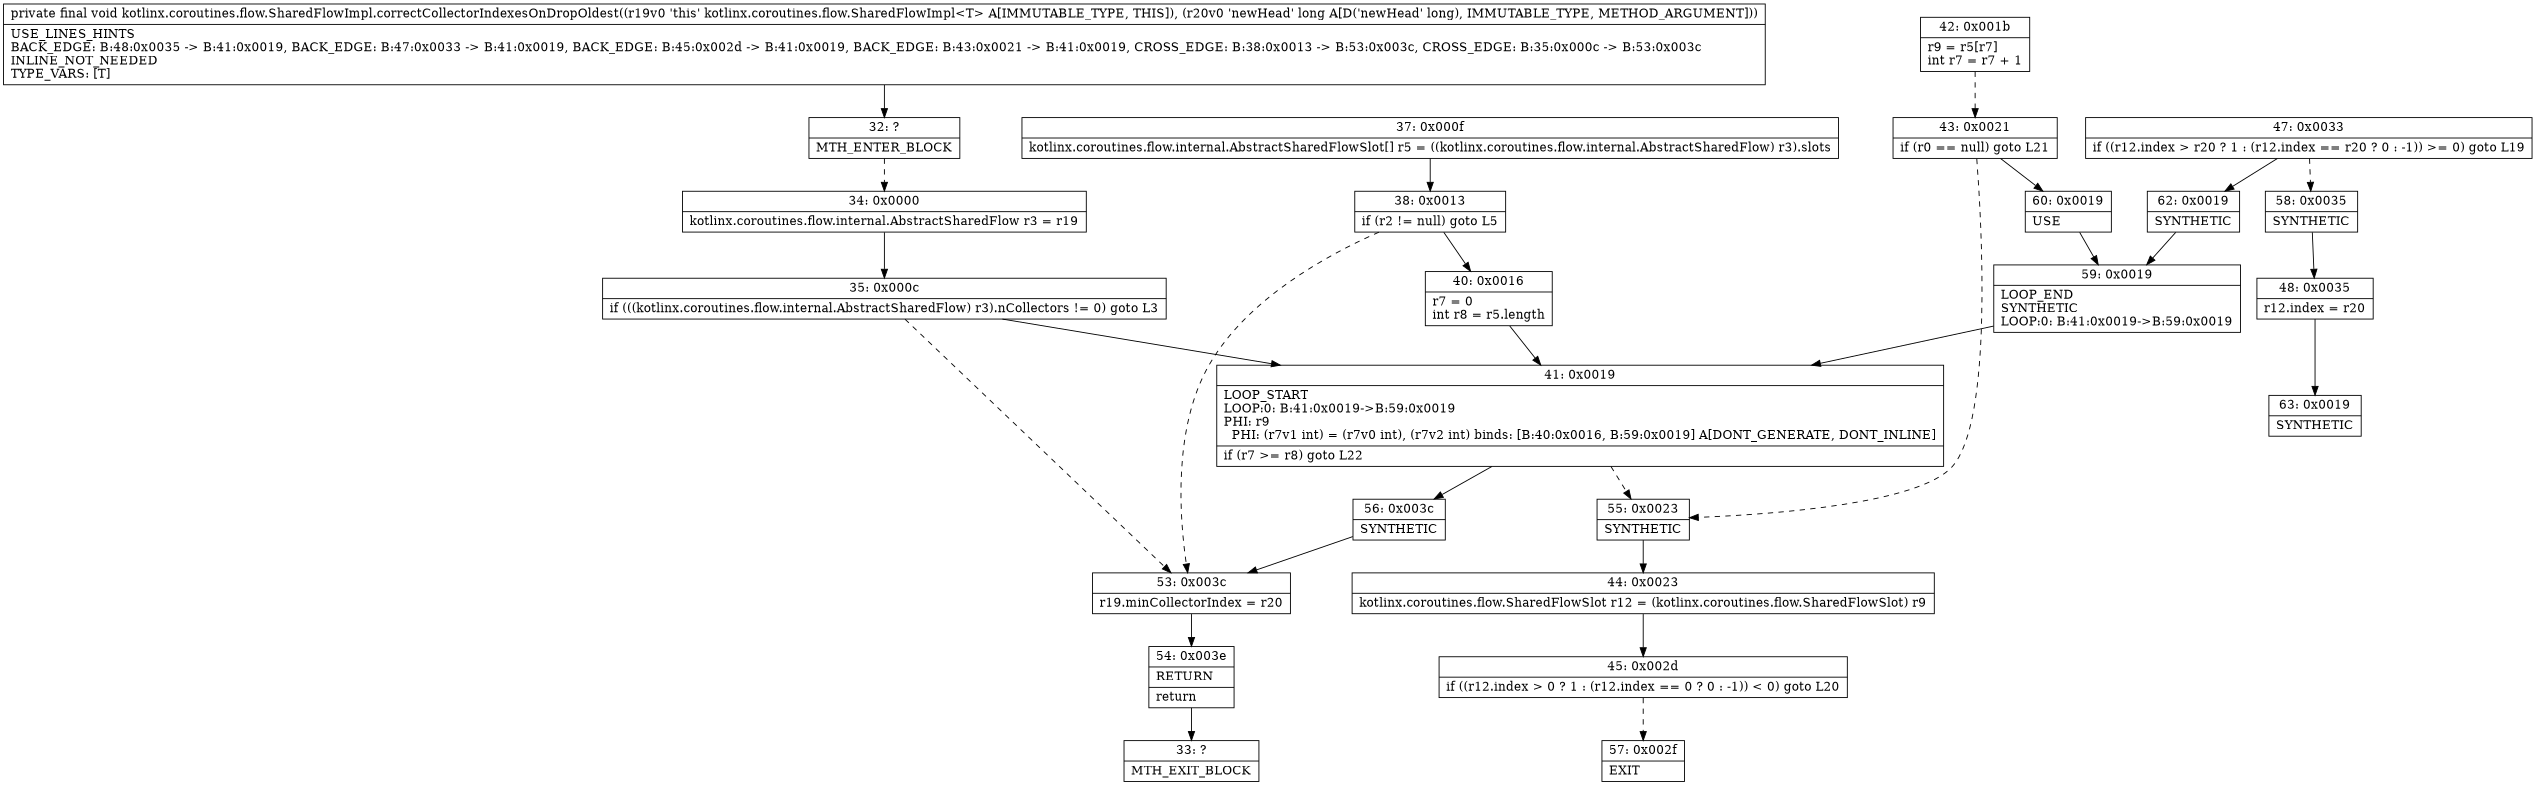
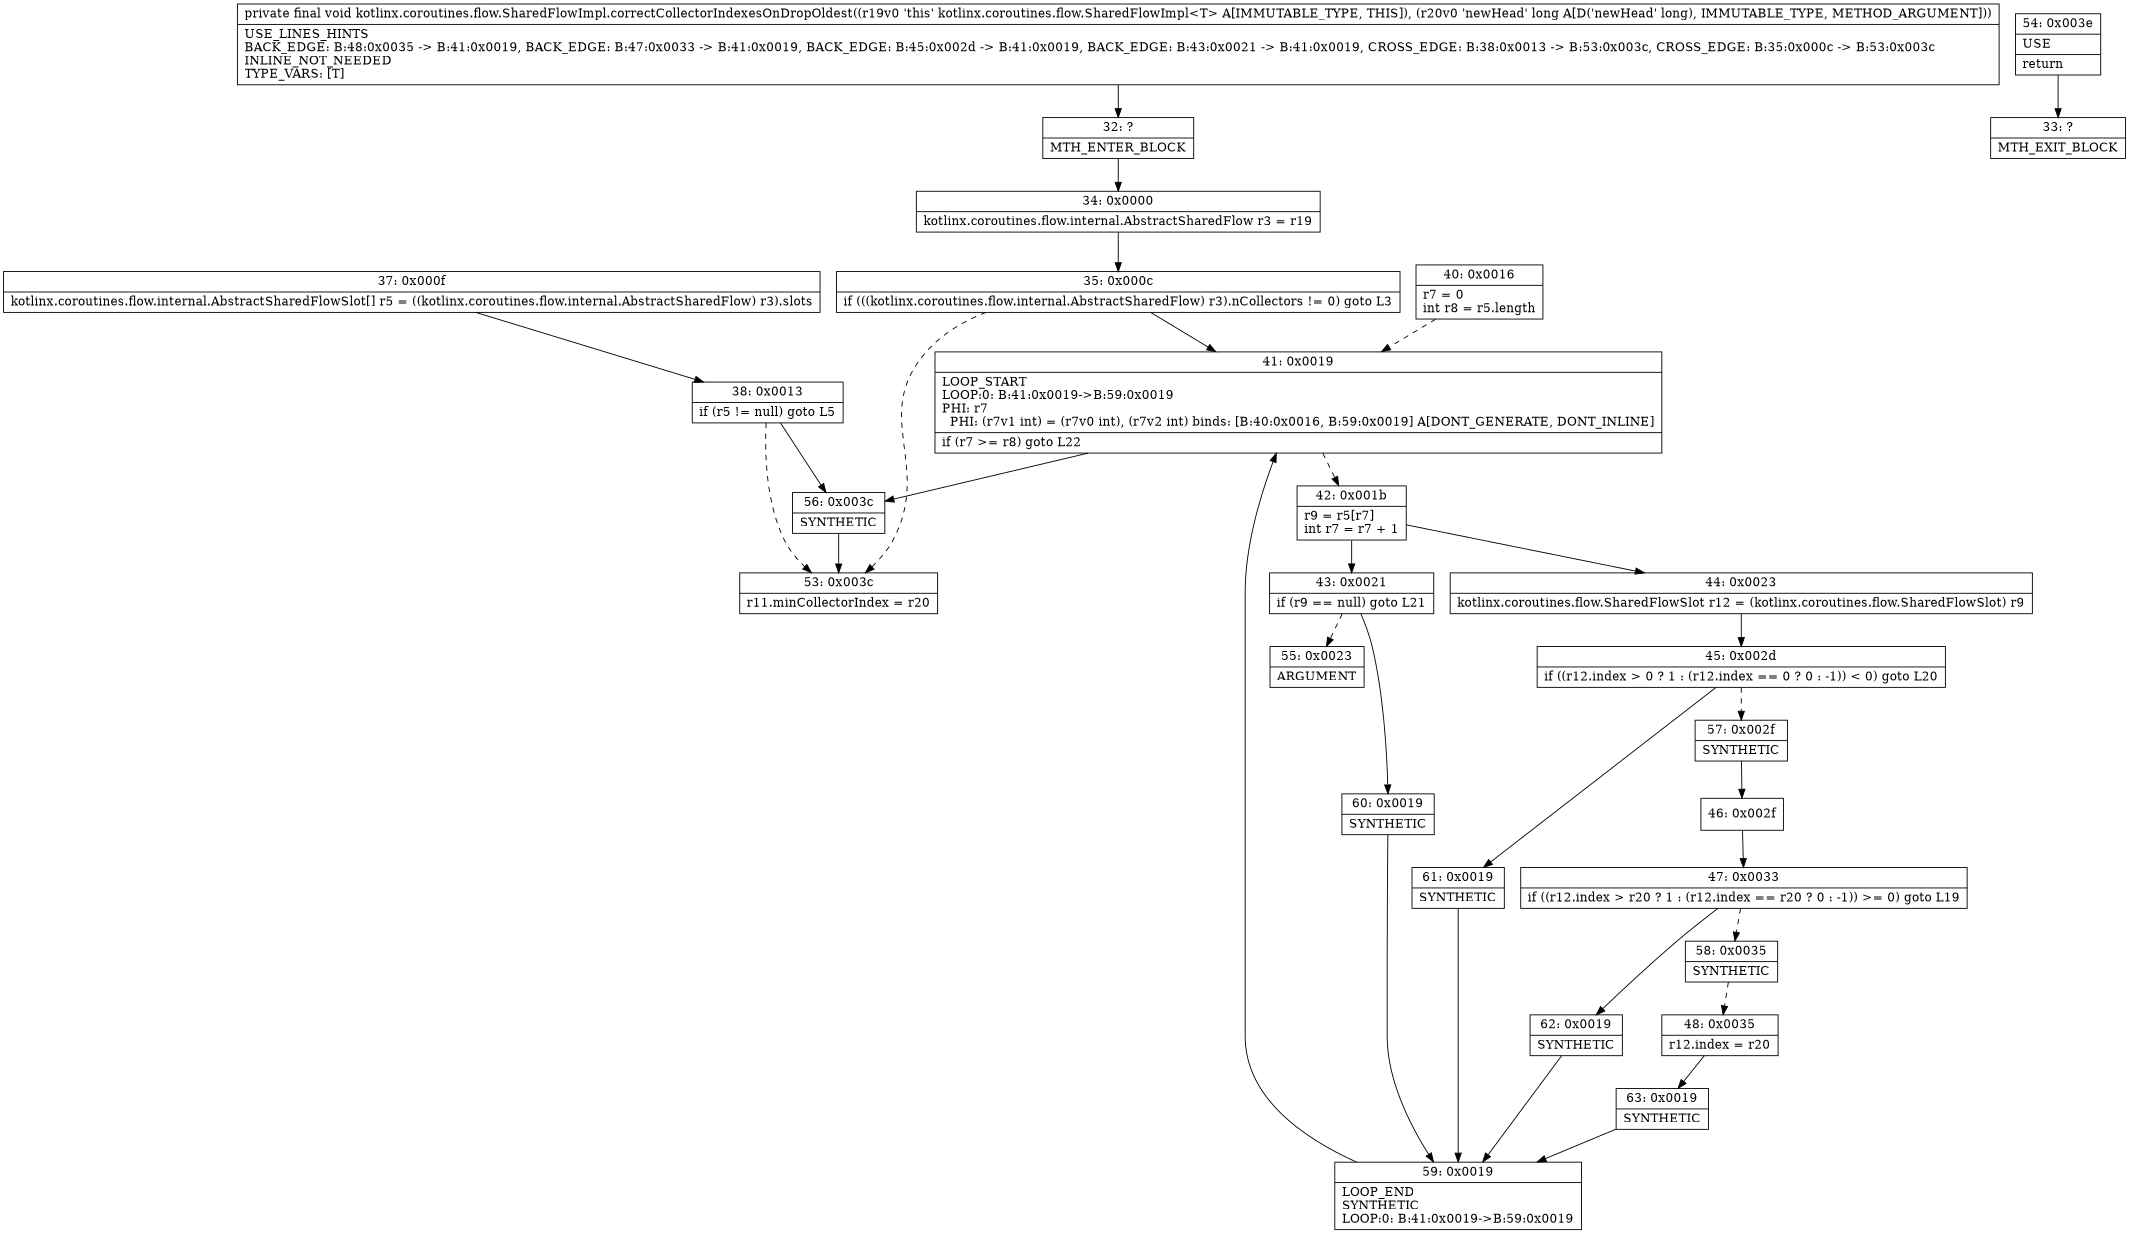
(1975, 90) -> (1352, 552)
(1975, 148) -> (1352, 603)
(884, 170) -> (1118, 170)
(1430, 221) -> (768, 412)
(2047, 221) -> (1388, 824)
(1455, 248) -> (801, 454)
(2313, 251) -> (1726, 994)
(1522, 342) -> (1412, 333)
(1249, 422) -> (967, 409)
(1619, 479) -> (1329, 465)
(1643, 529) -> (1317, 677)
(1643, 552) -> (1521, 548)
(1191, 603) -> (839, 603)
(1191, 626) -> none
(1185, 677) -> (2037, 44)
(1625, 771) -> (1741, 750)
none -> (1742, 814)
none -> (1458, 888)
none -> (1581, 1144)
